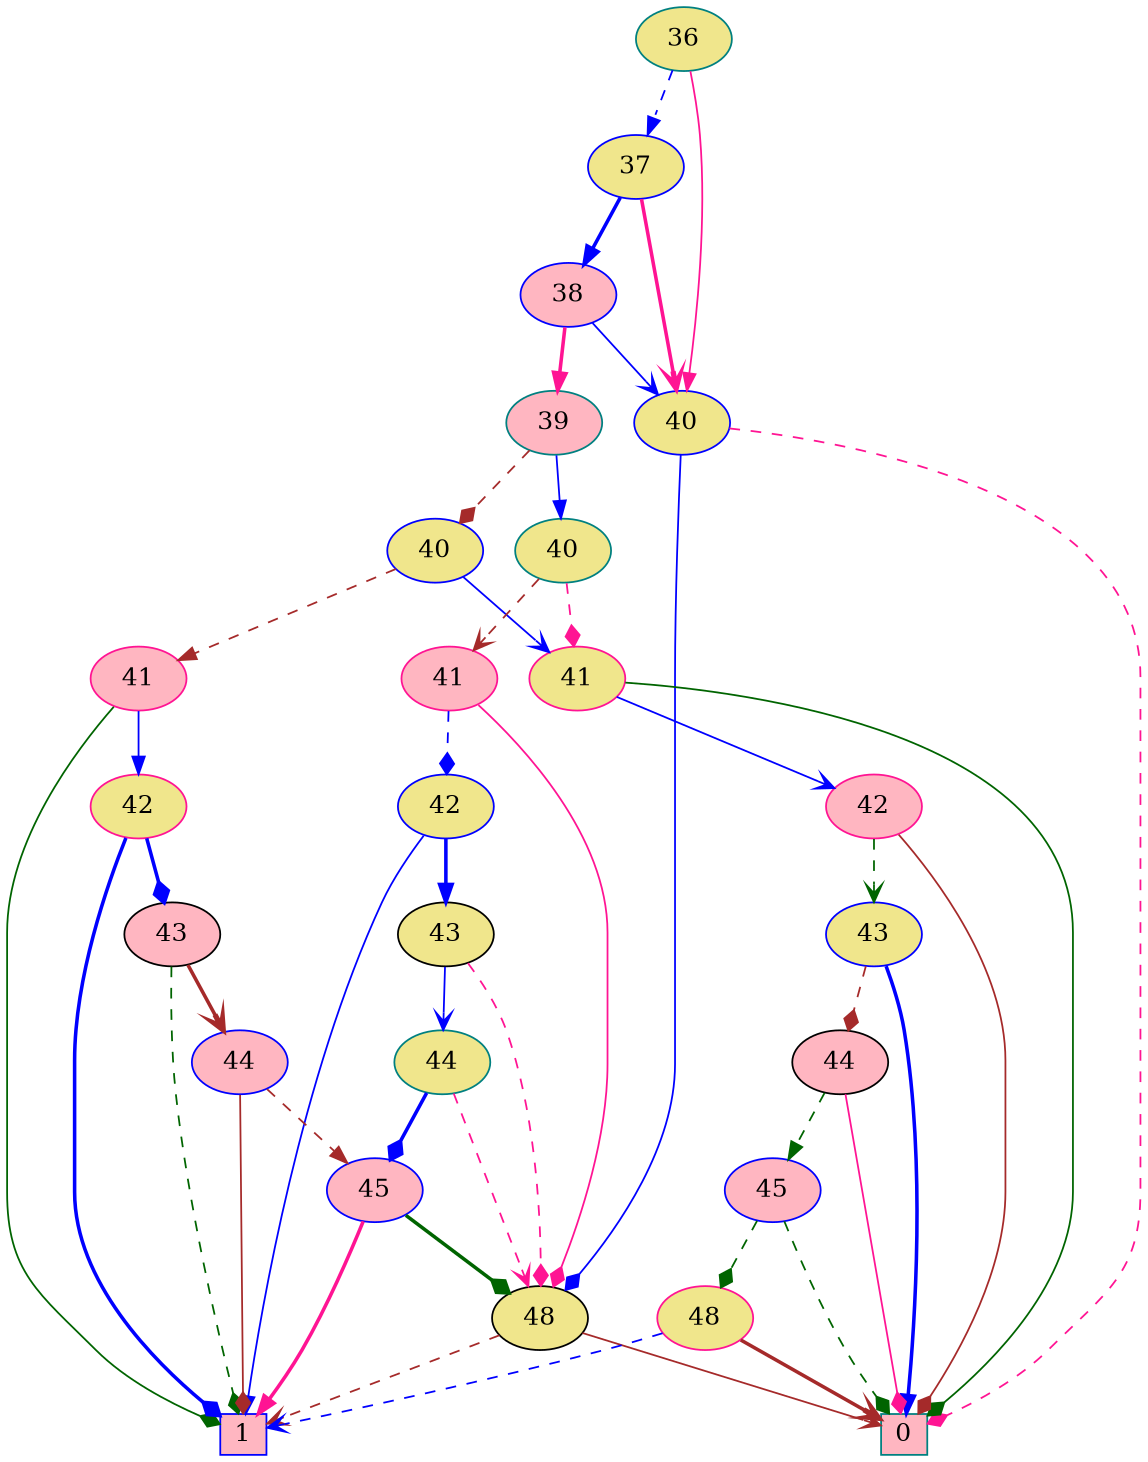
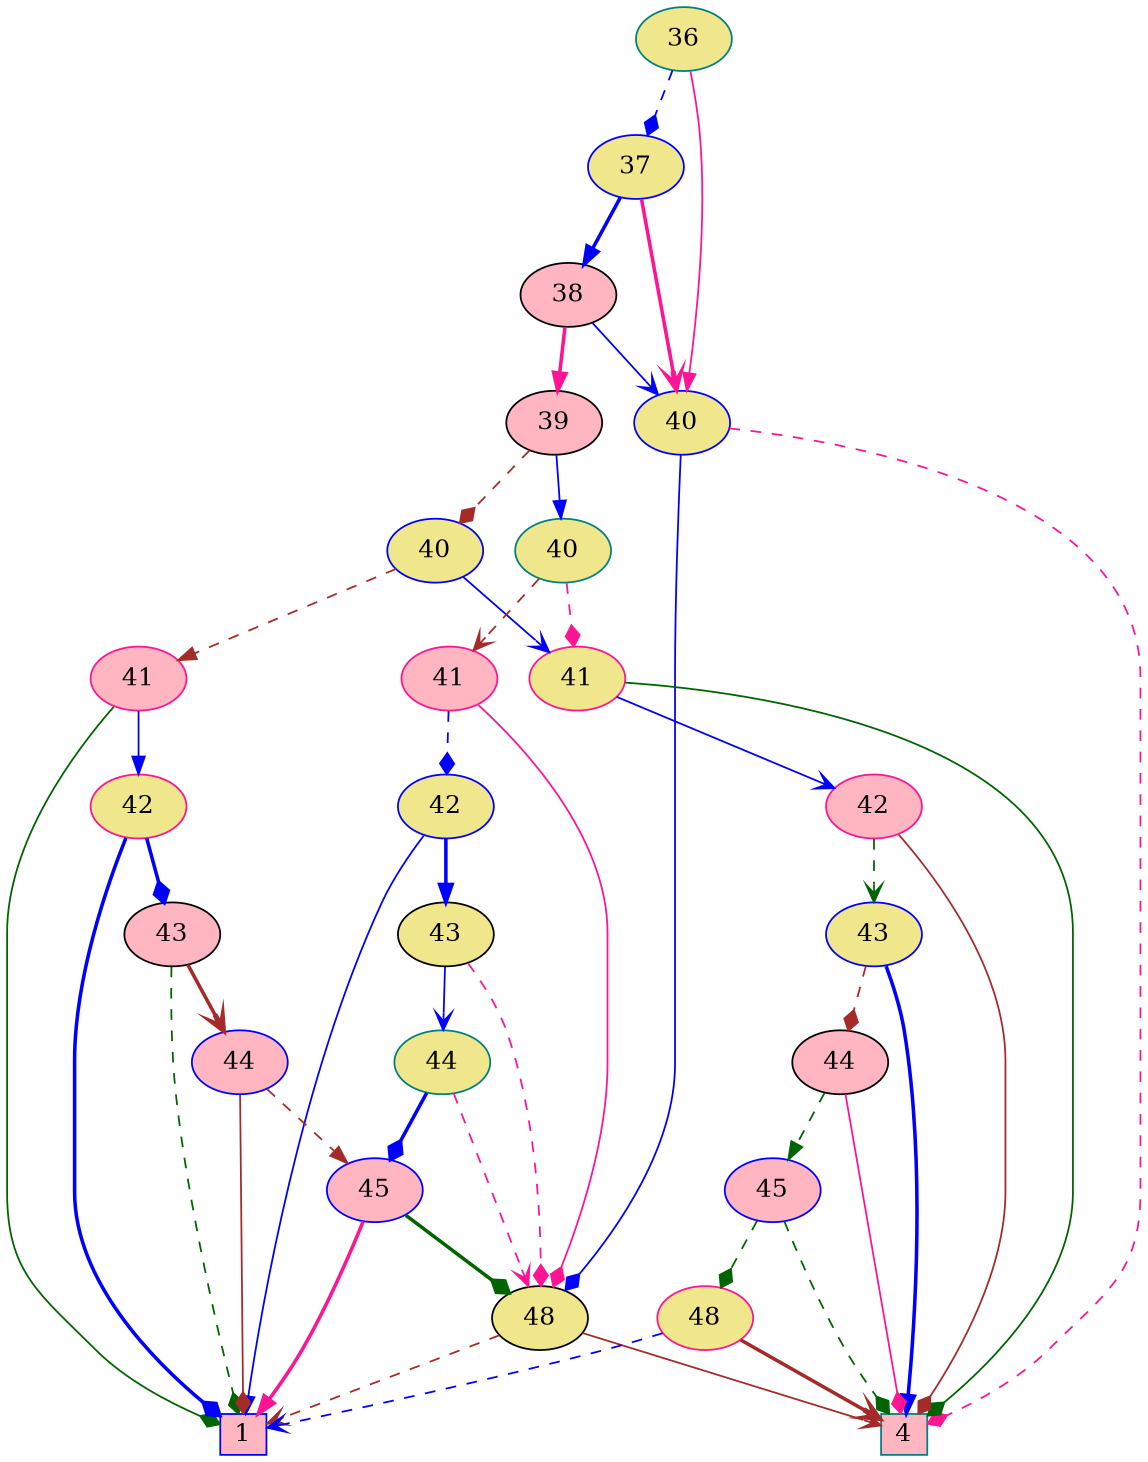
(664, 93) -> (664, 93)
(568, 295) -> (568, 295)
(554, 423) -> (554, 423)
(904, 1434) -> (904, 1434)
